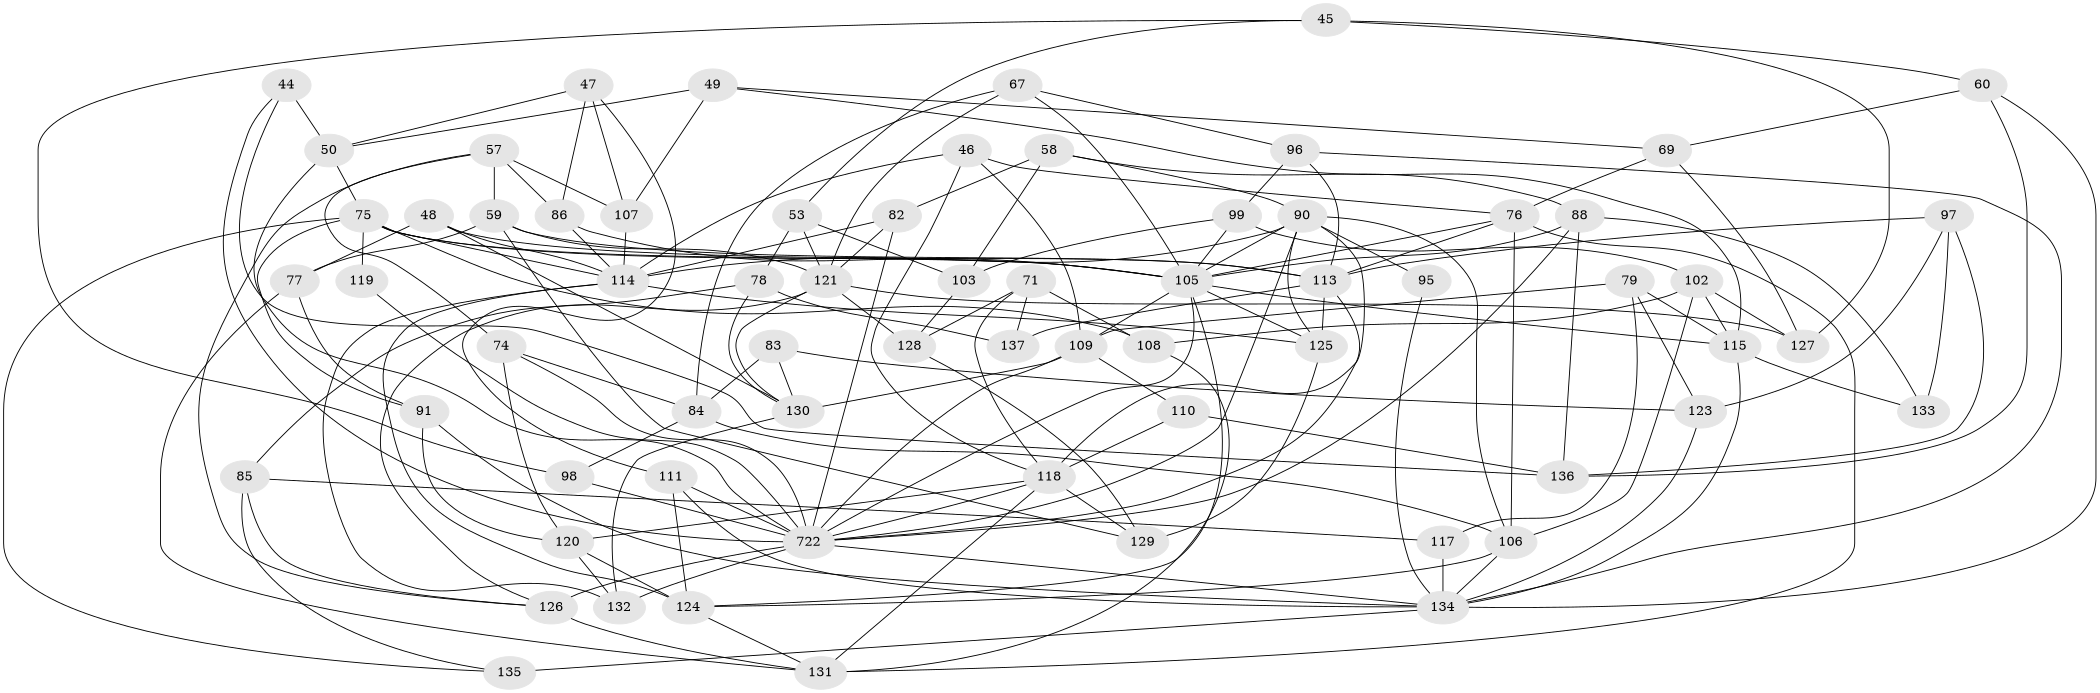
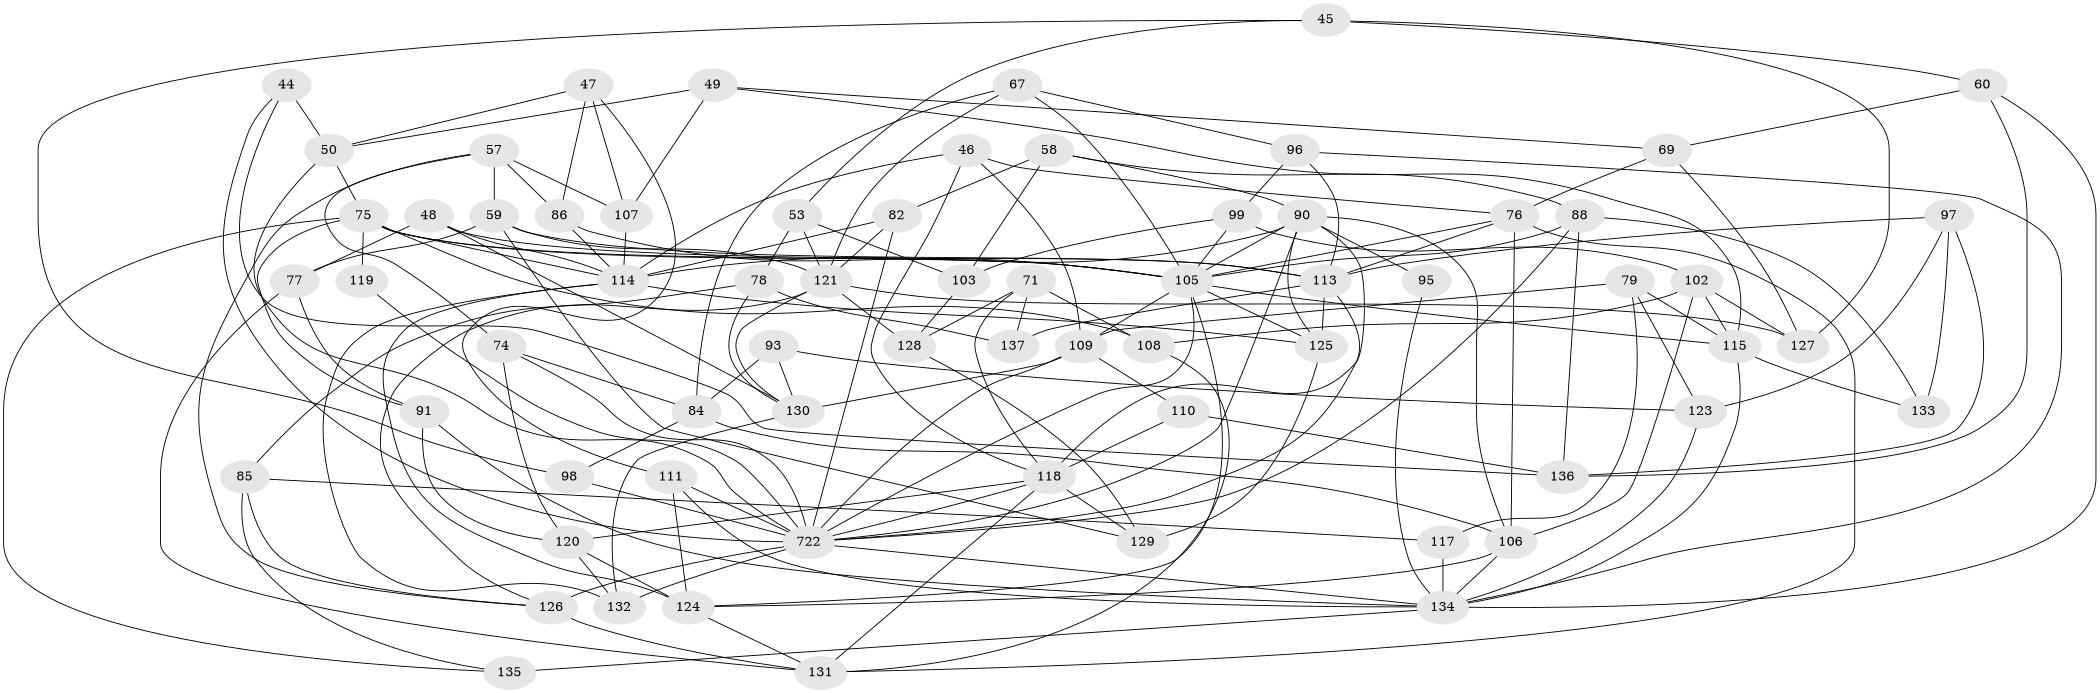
(774, 346) -> (774, 346)
